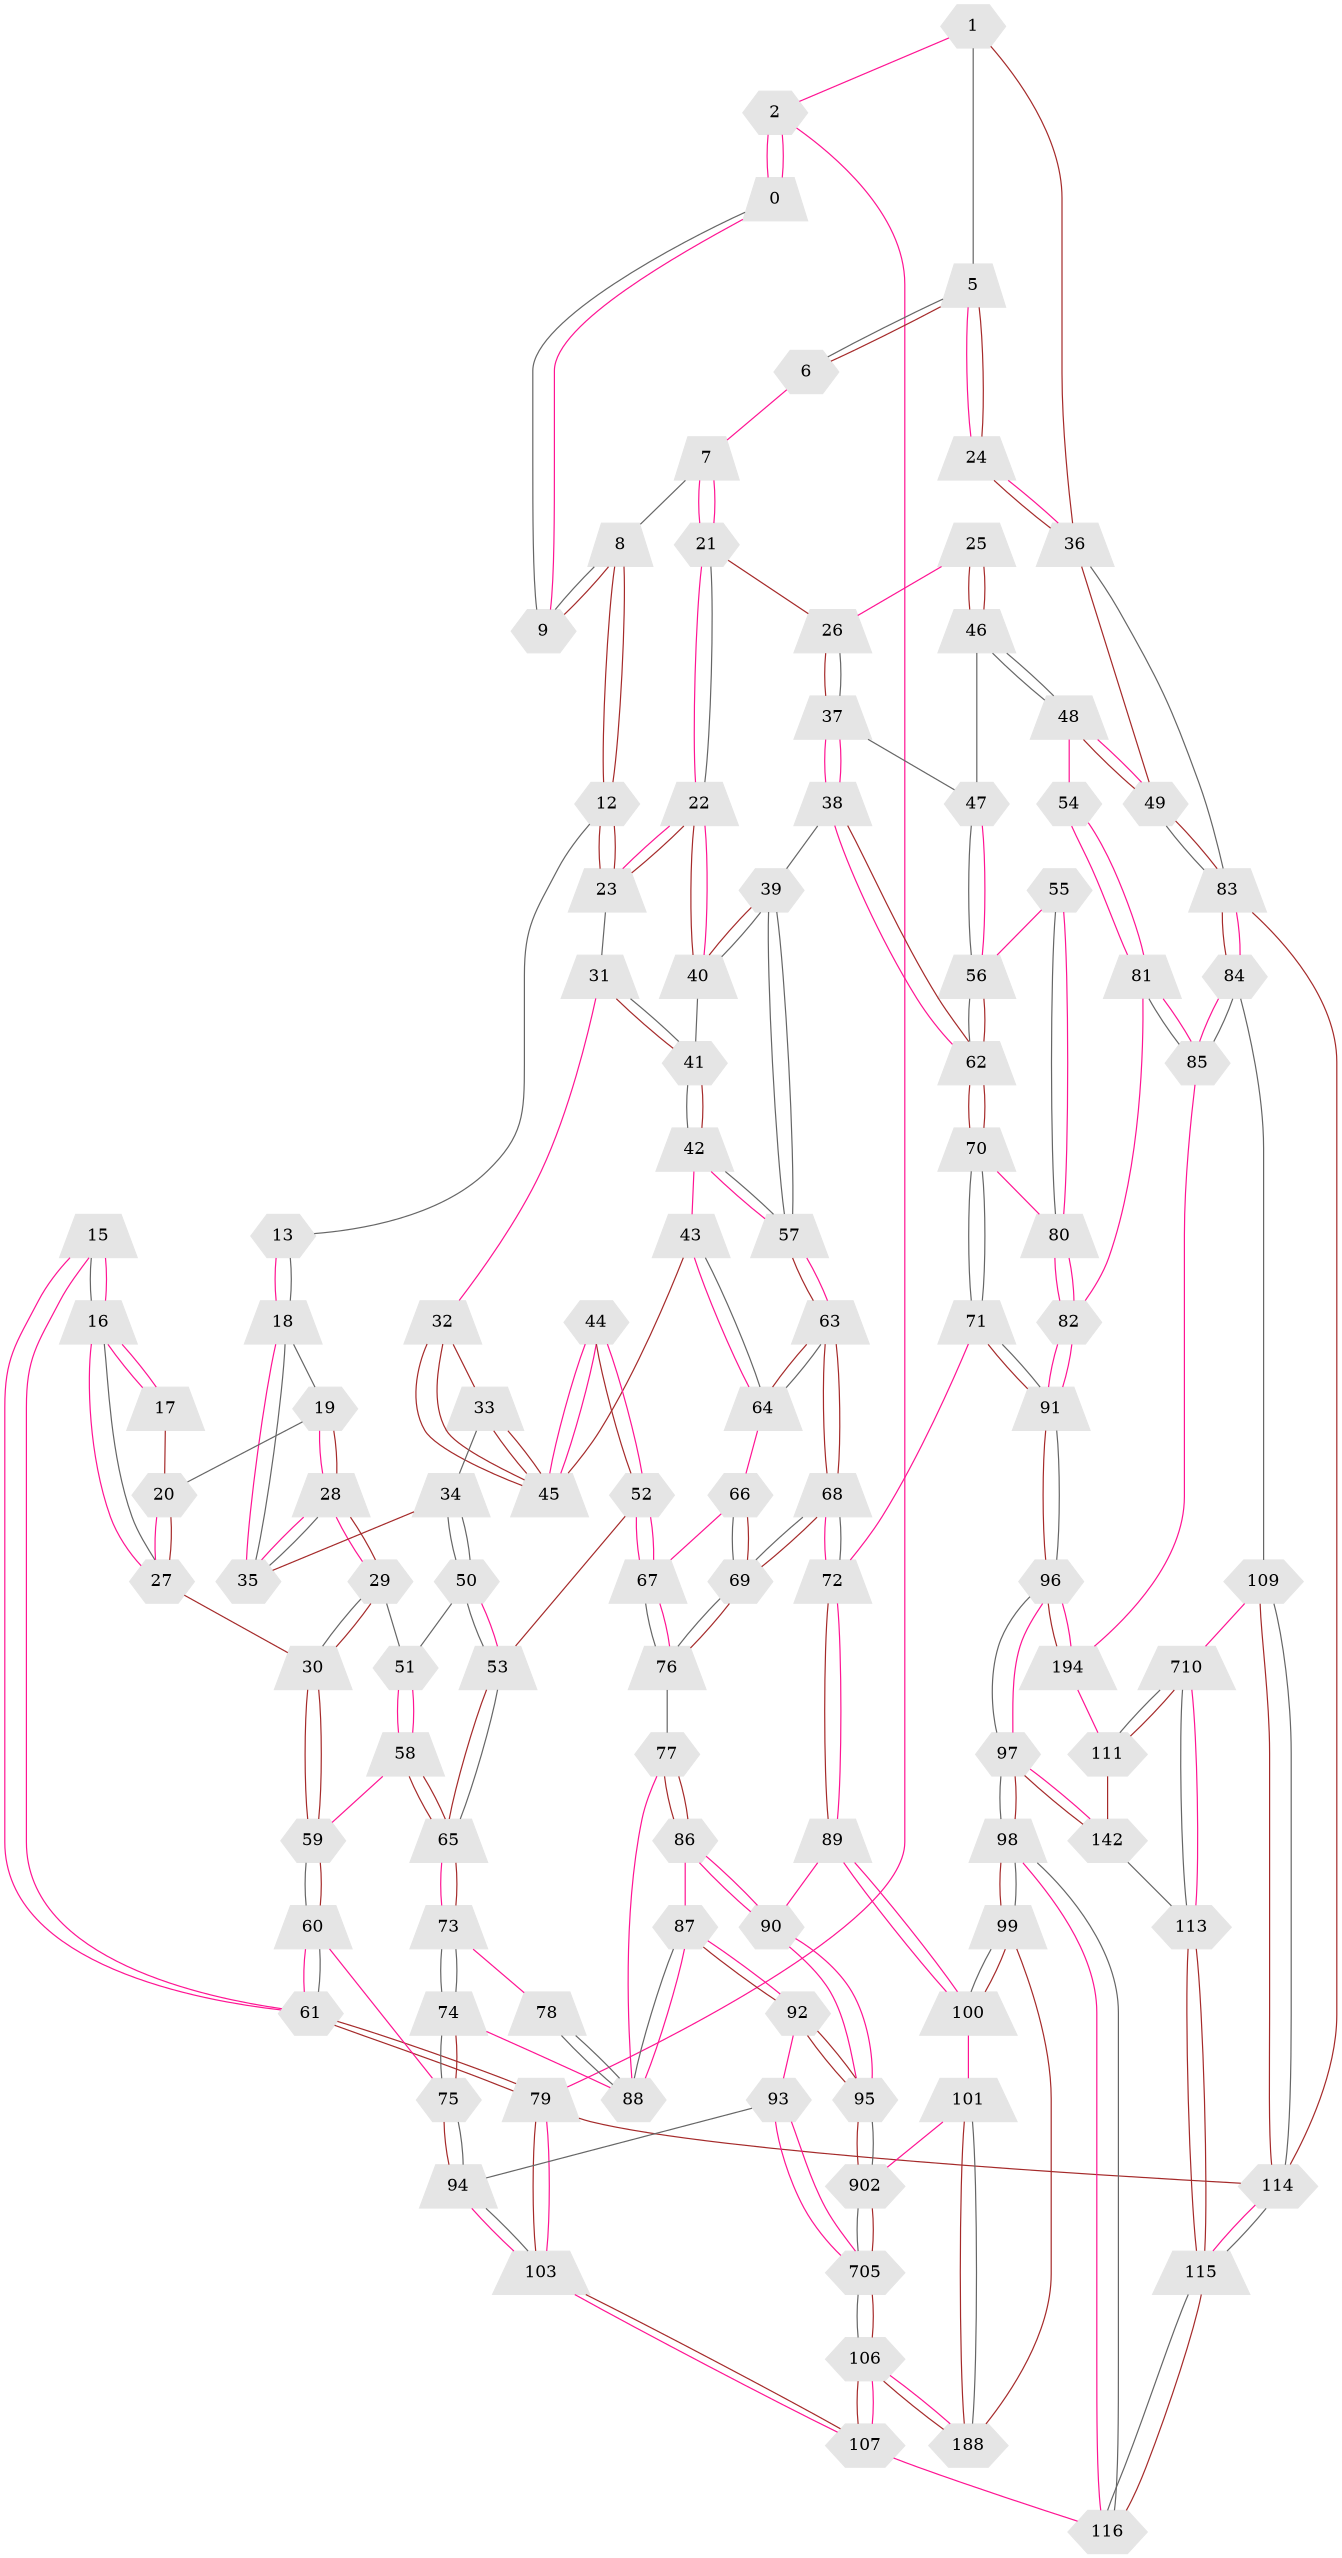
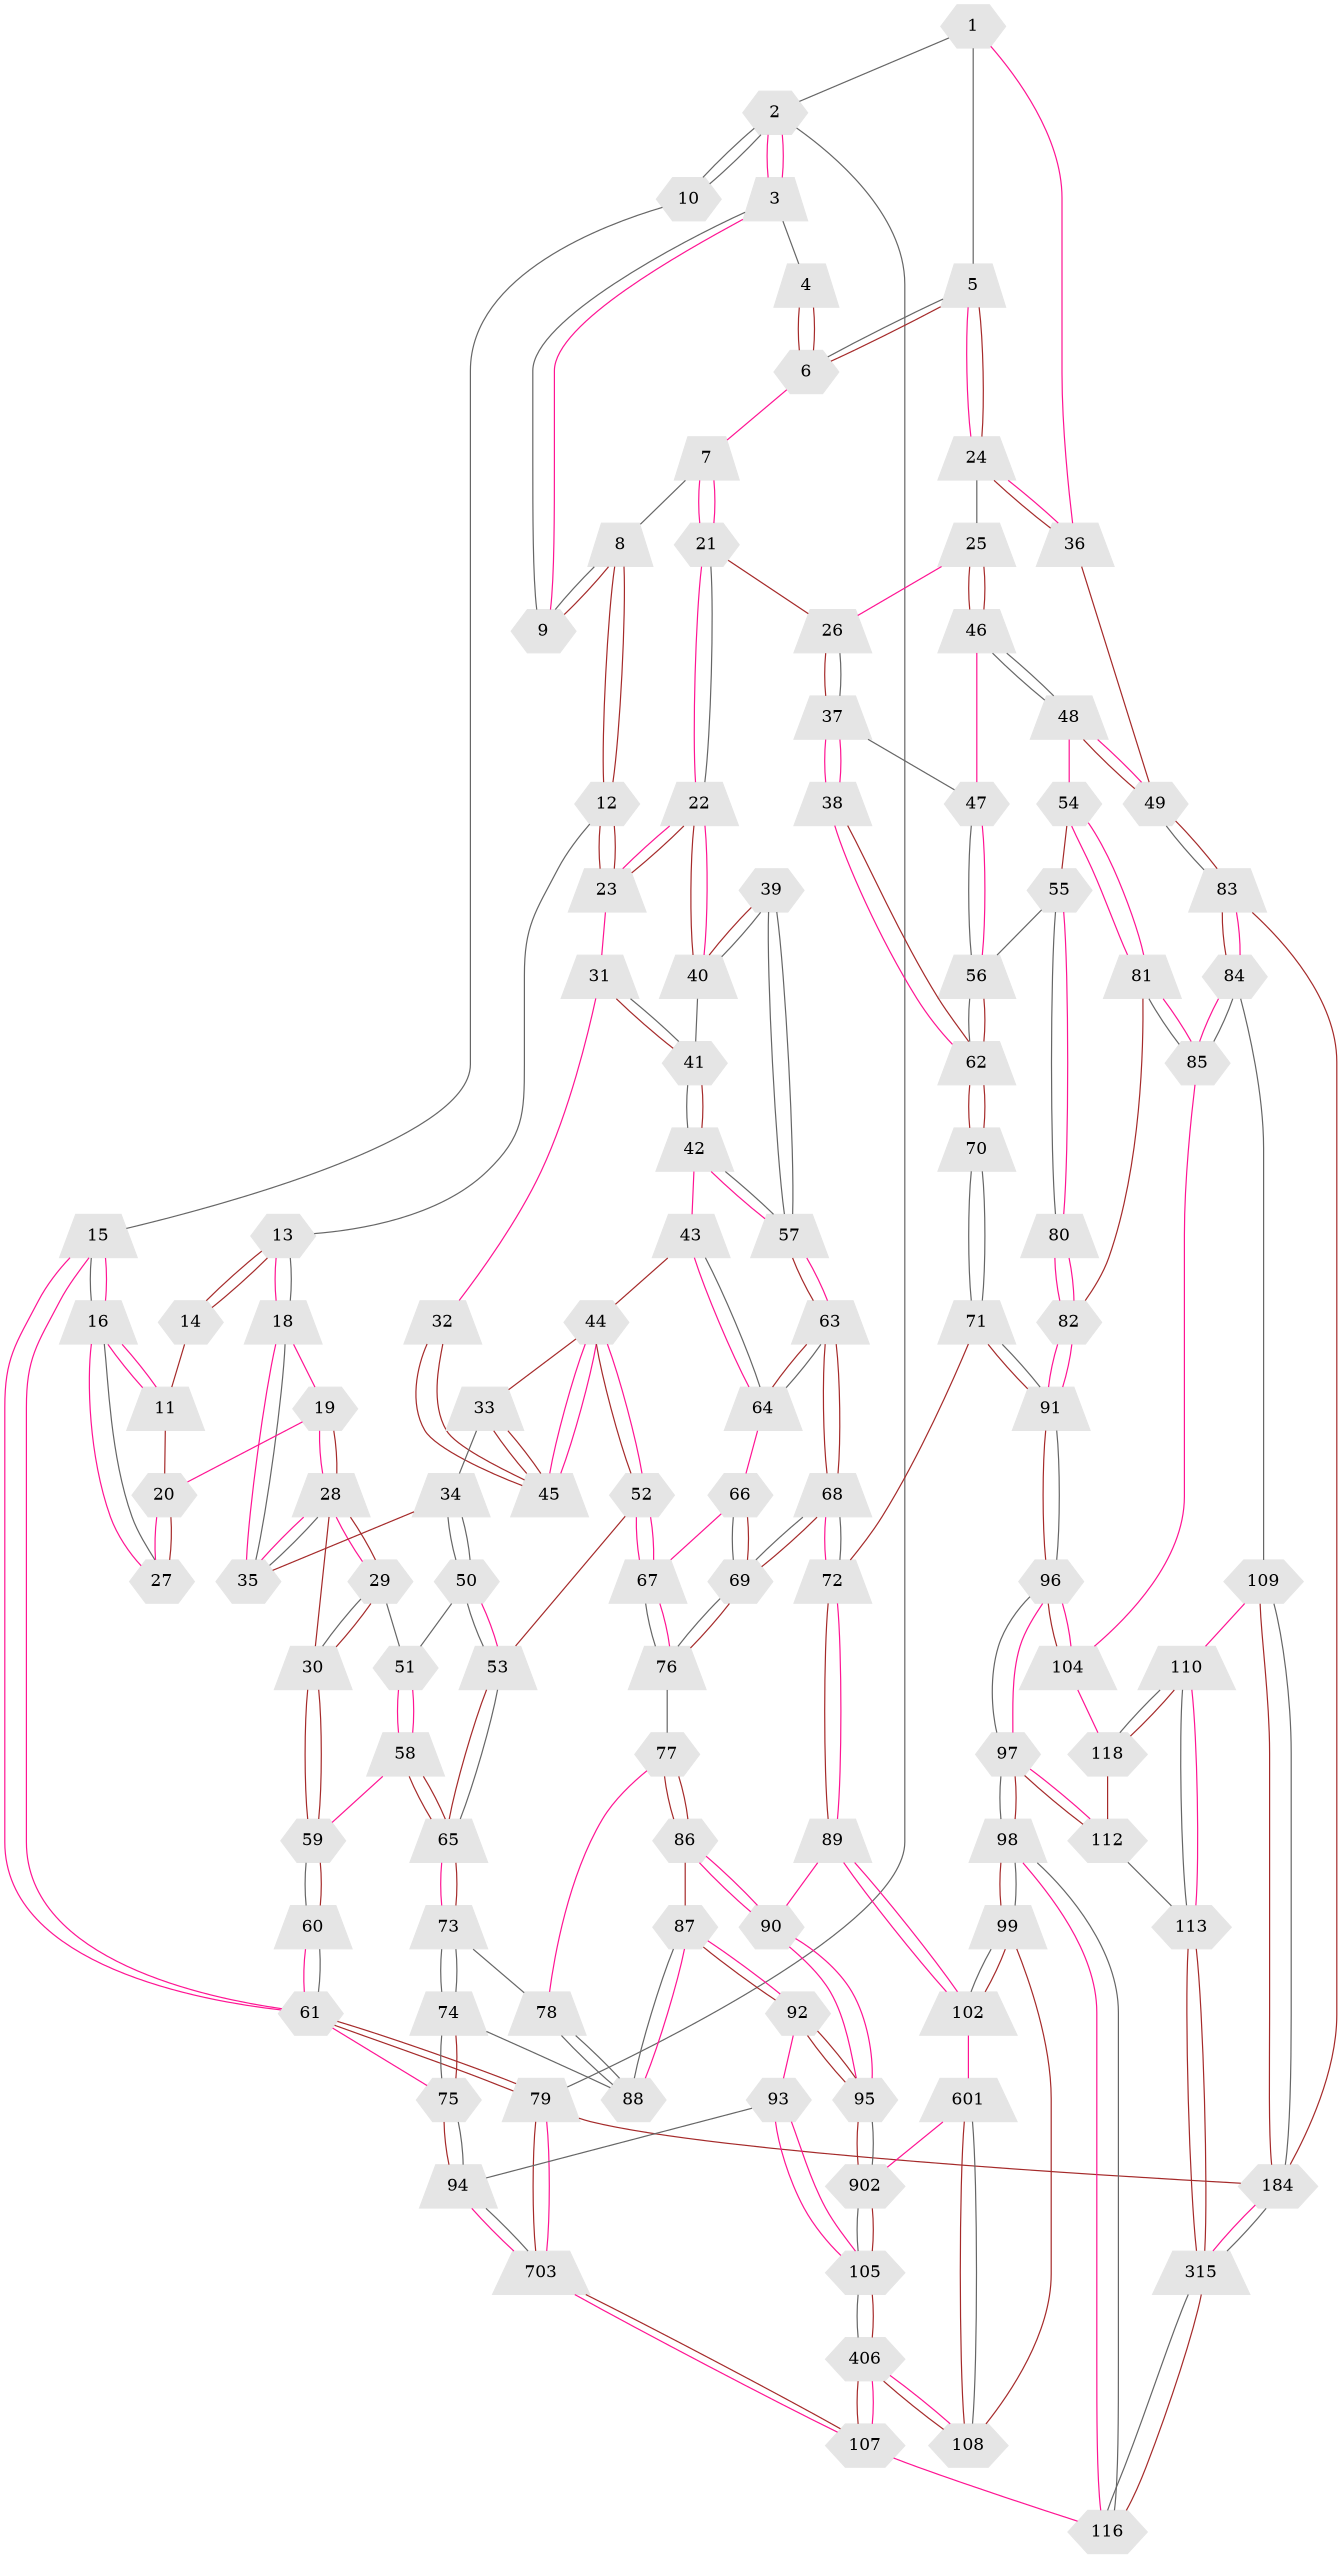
(874, 70) -> (874, 70)
none -> (689, 199)
(775, 199) -> (775, 199)
(1062, 275) -> (1062, 275)
none -> (806, 286)
none -> (977, 502)
(1171, 711) -> none
(977, 718) -> (977, 718)
(802, 847) -> none
none -> (1064, 847)
(1019, 932) -> (1019, 932)
(604, 934) -> (604, 934)
(1133, 1154) -> (1133, 1154)
(905, 1178) -> (905, 1178)
(1018, 1193) -> none
none -> (191, 1322)
(304, 1366) -> (304, 1366)
(464, 1366) -> (542, 1364)
(634, 1370) -> (642, 1281)
(166, 1409) -> (166, 1409)
(245, 1452) -> (245, 1452)
(916, 1456) -> (916, 1456)
(236, 1624) -> (322, 1582)
(1068, 1668) -> (1068, 1668)
(1187, 1668) -> (1187, 1668)
(1108, 1754) -> (1108, 1754)
(1108, 1841) -> (1108, 1841)
(685, 1884) -> (685, 1884)
(630, 1926) -> (578, 1872)
(499, 1971) -> (499, 1971)
(381, 2014) -> (380, 2057)
(968, 2014) -> (968, 2014)
(549, 2059) -> (549, 2059)
(968, 2100) -> (968, 2100)
(1278, 2186) -> (1278, 2186)
(541, 2273) -> (541, 2273)
(865, 2273) -> (865, 2273)
(1201, 2273) -> (1201, 2273)
(865, 2359) -> (865, 2359)
(968, 2446) -> (968, 2446)
